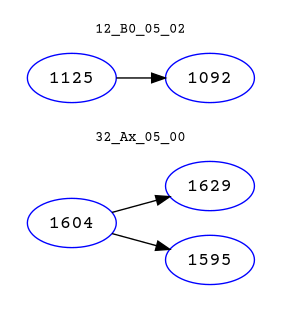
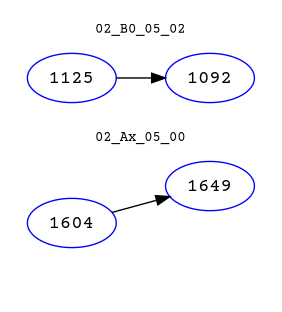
(141, 29) -> (141, 29)
(141, 137) -> (141, 137)
(210, 186) -> (210, 186)
(210, 260) -> none
